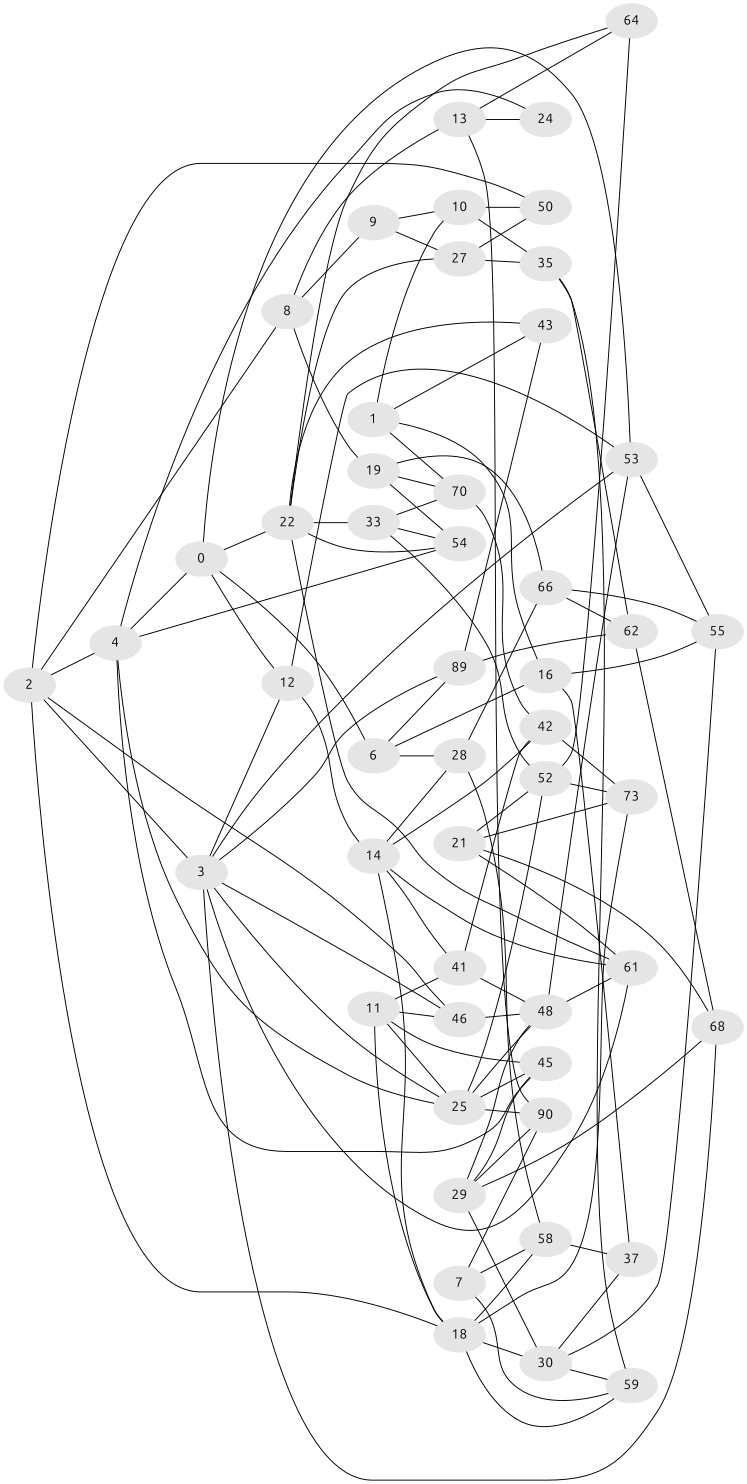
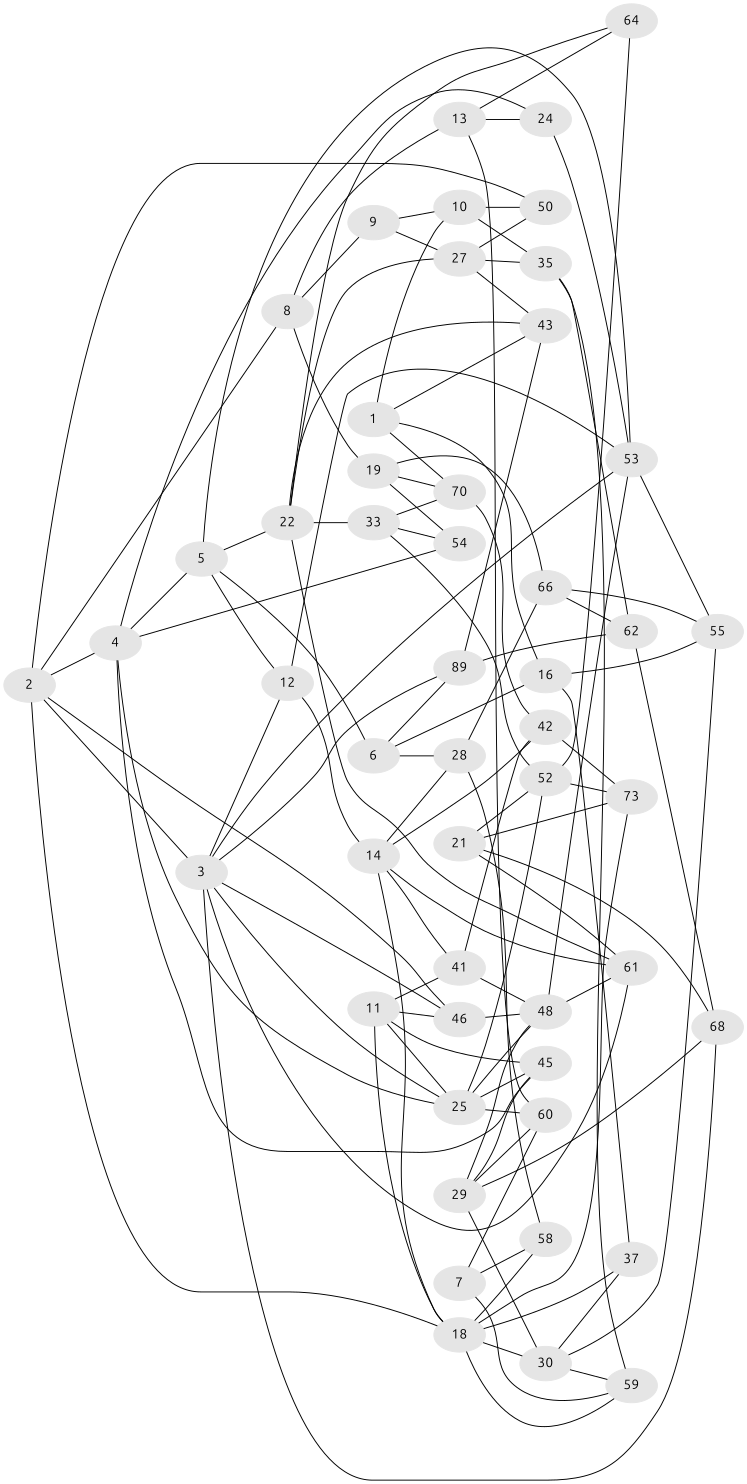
none -> (599, 287)
none -> (503, 292)
(370, 551) -> none
(202, 559) -> (202, 559)
(546, 1115) -> (546, 1115)
(589, 1249) -> (551, 1306)
